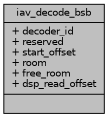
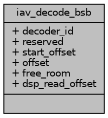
(29, 63) -> (31, 63)
